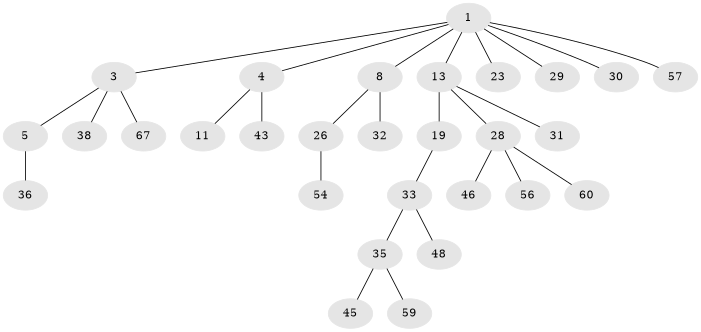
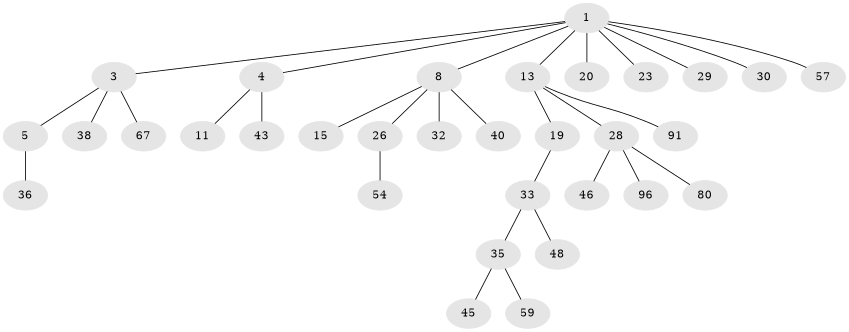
none -> (587, 77)
none -> (321, 136)
none -> (498, 136)
(557, 136) -> (676, 136)
(528, 195) -> (646, 195)
(587, 195) -> (705, 195)
